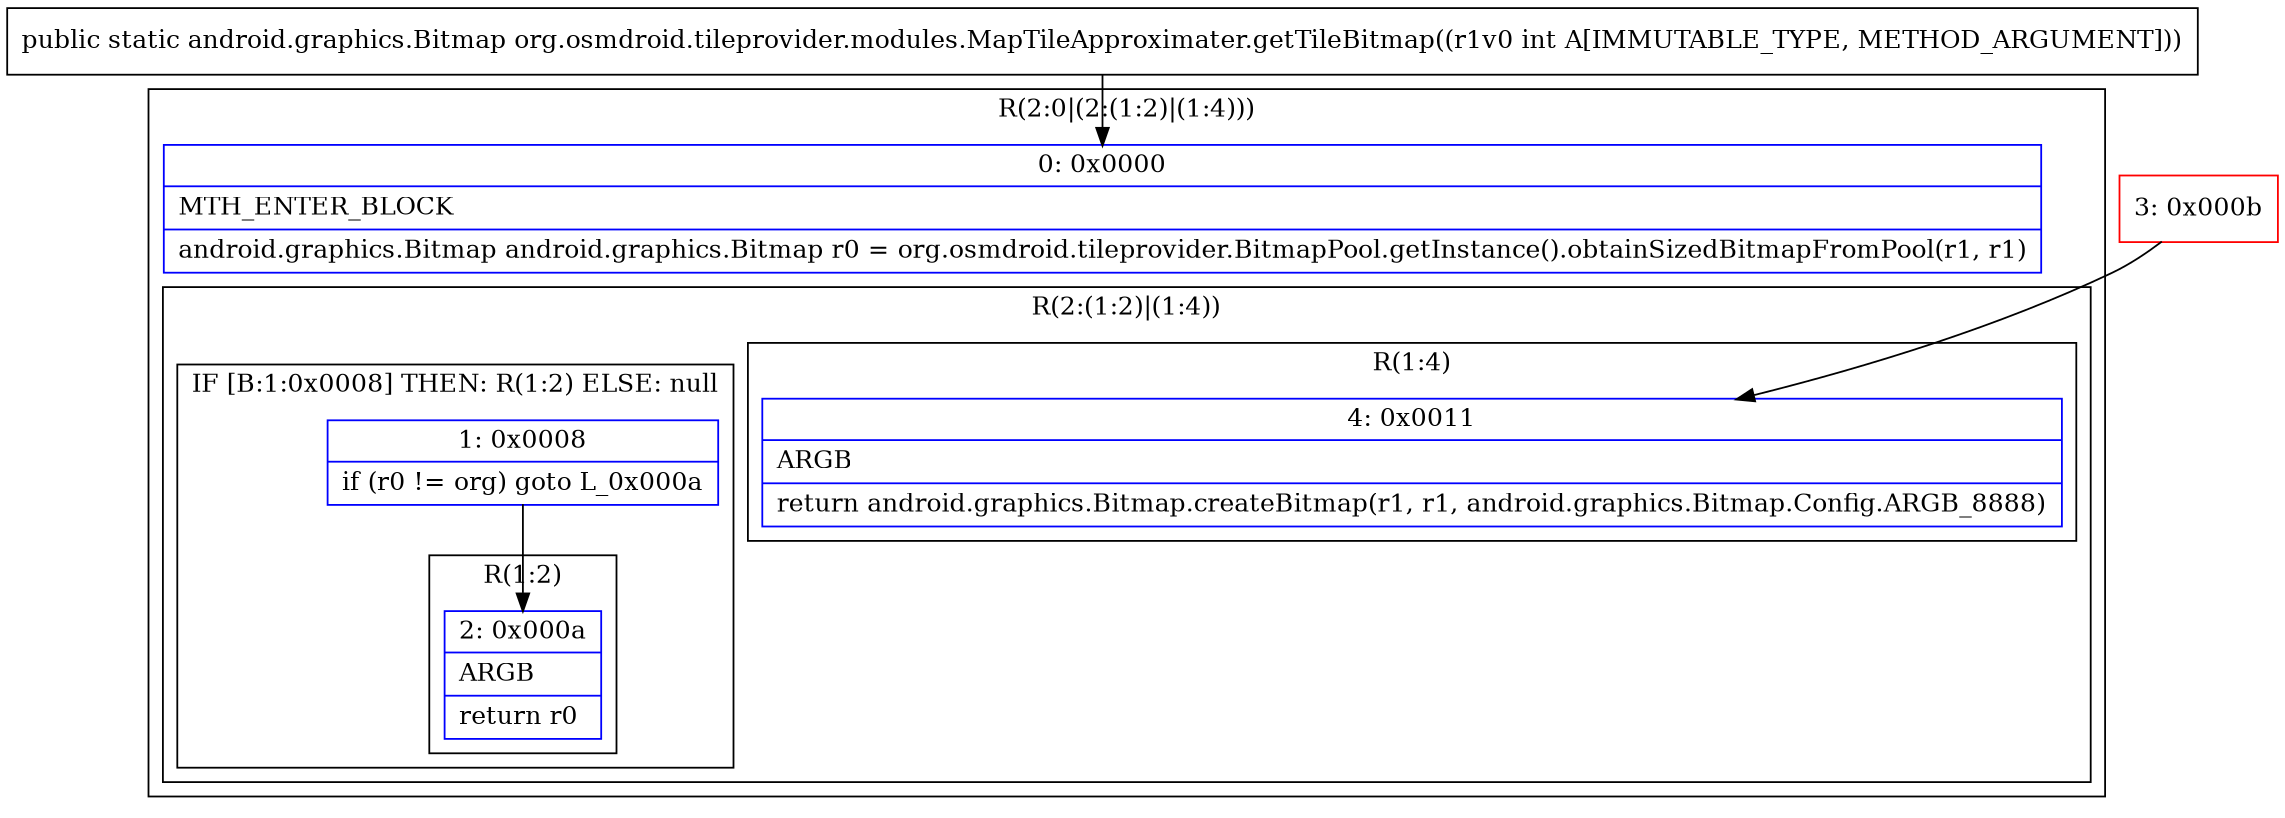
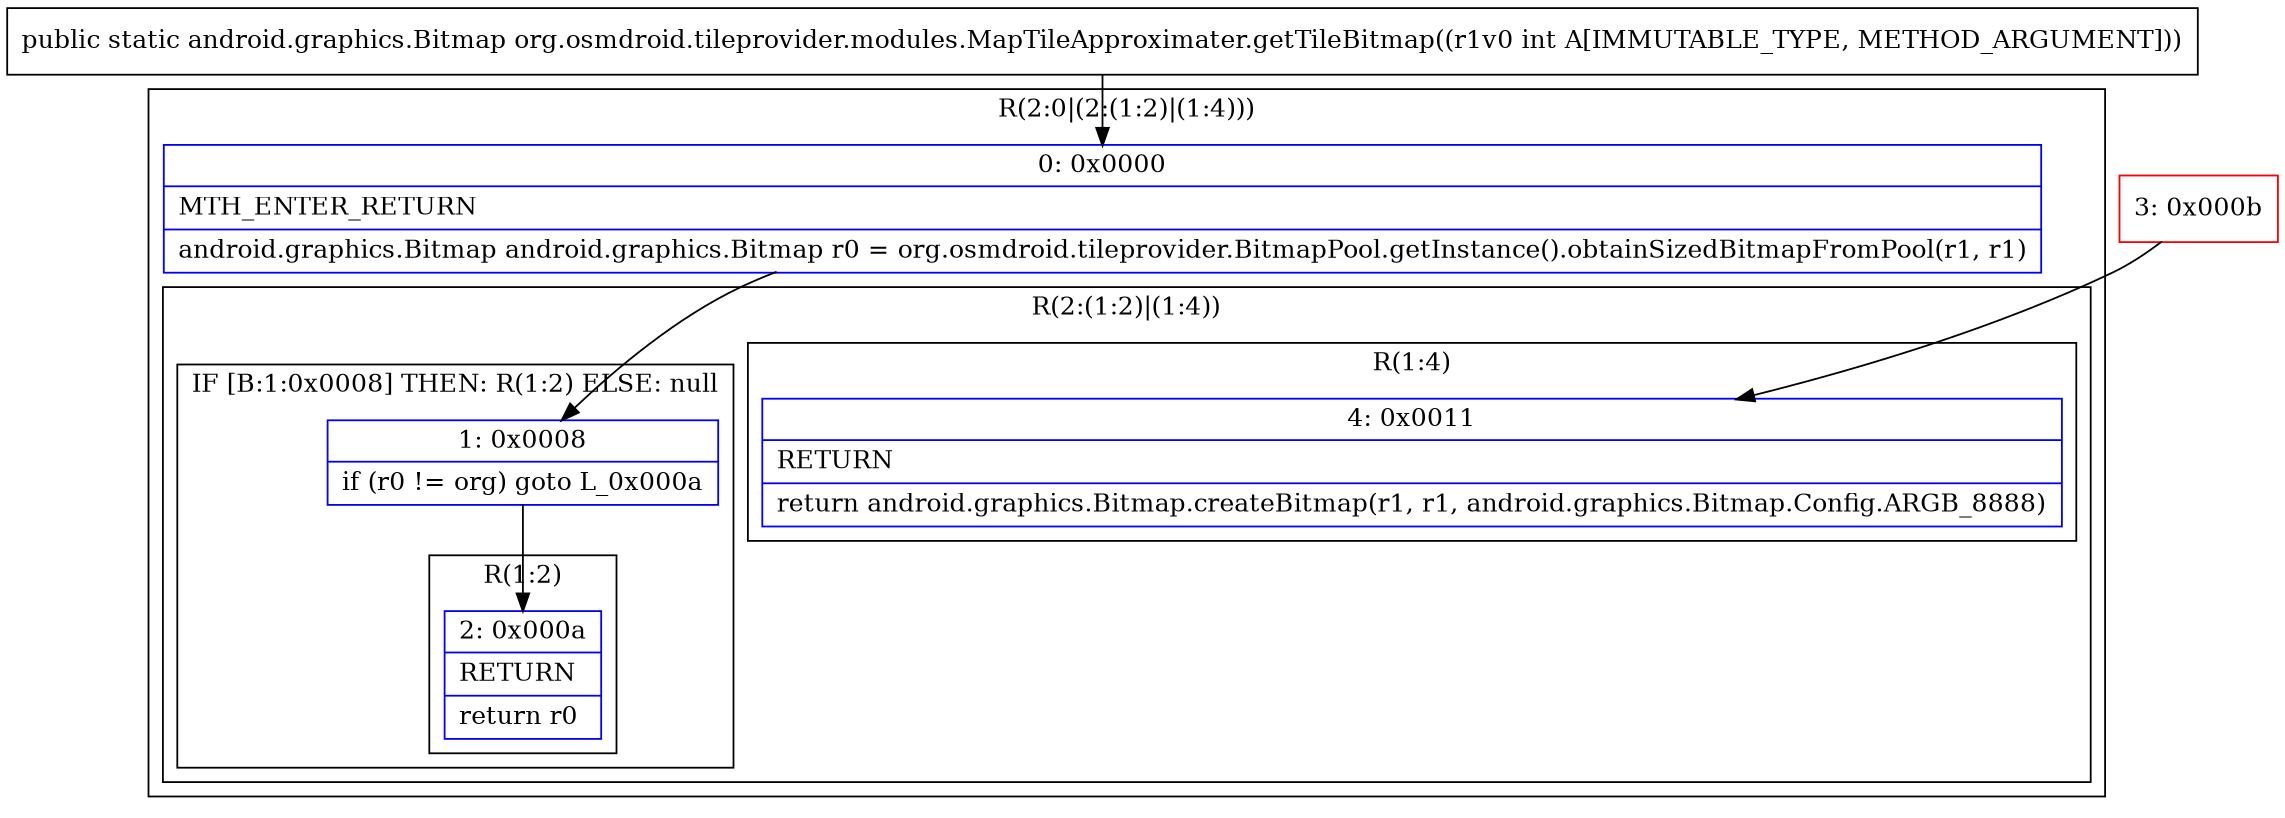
(317, 207) -> (328, 207)
none -> (669, 330)
(815, 461) -> (835, 461)
(498, 673) -> (518, 673)
